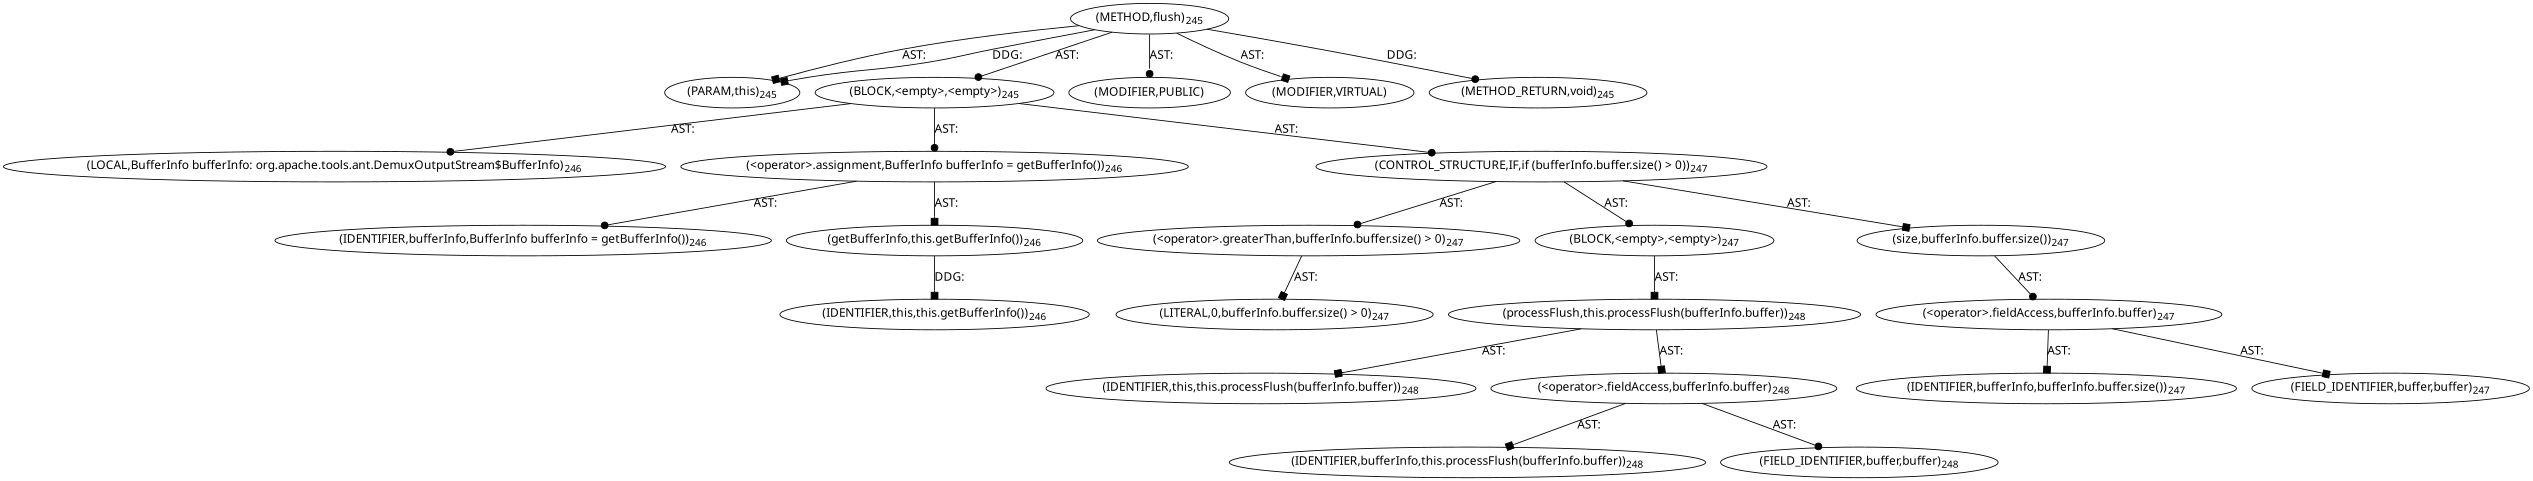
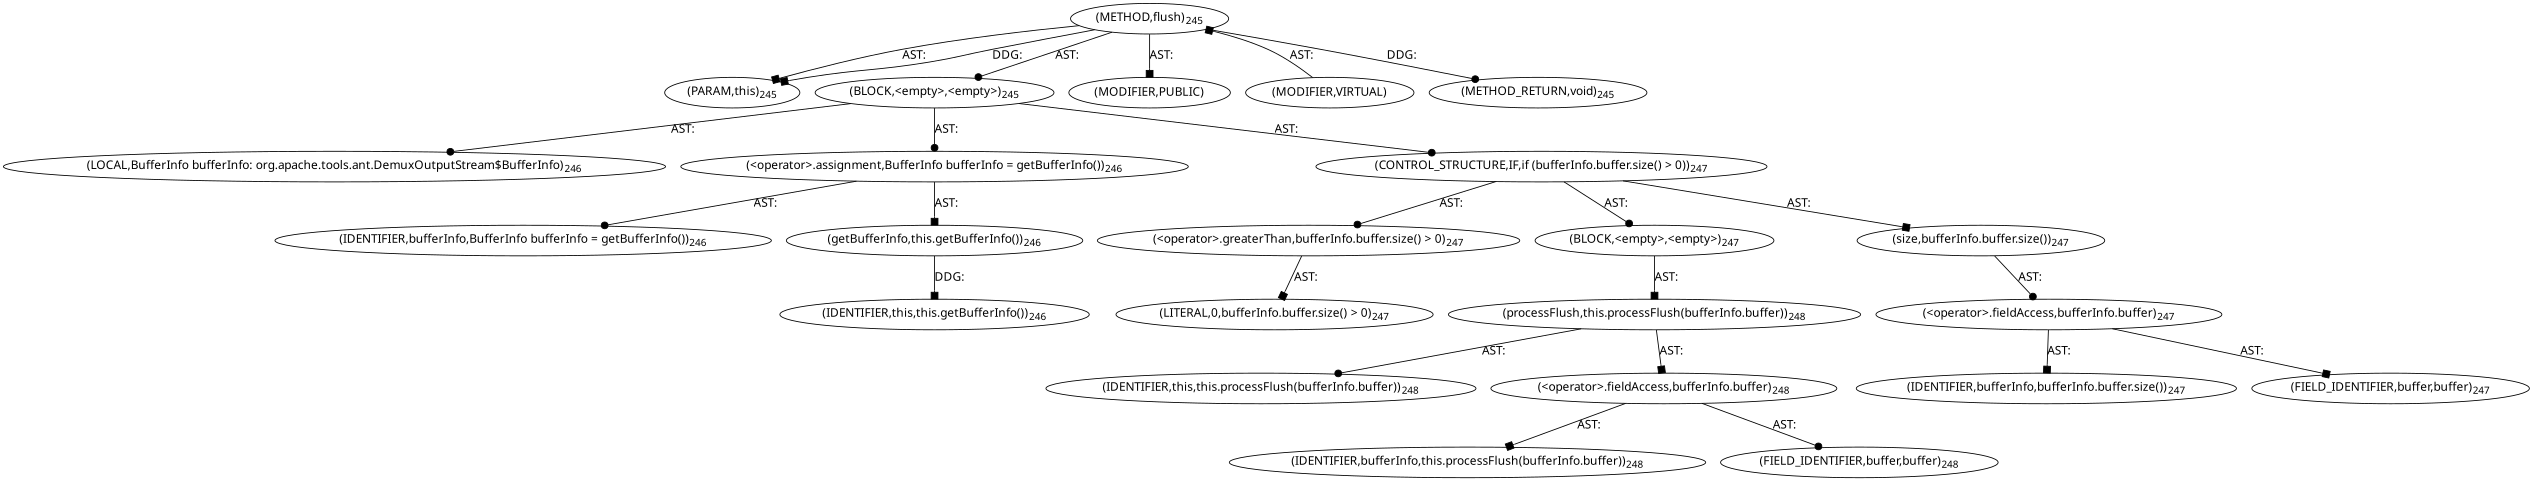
(1150, 51) -> (1150, 51)
(1228, 57) -> (1266, 49)
(1461, 351) -> (1461, 351)
